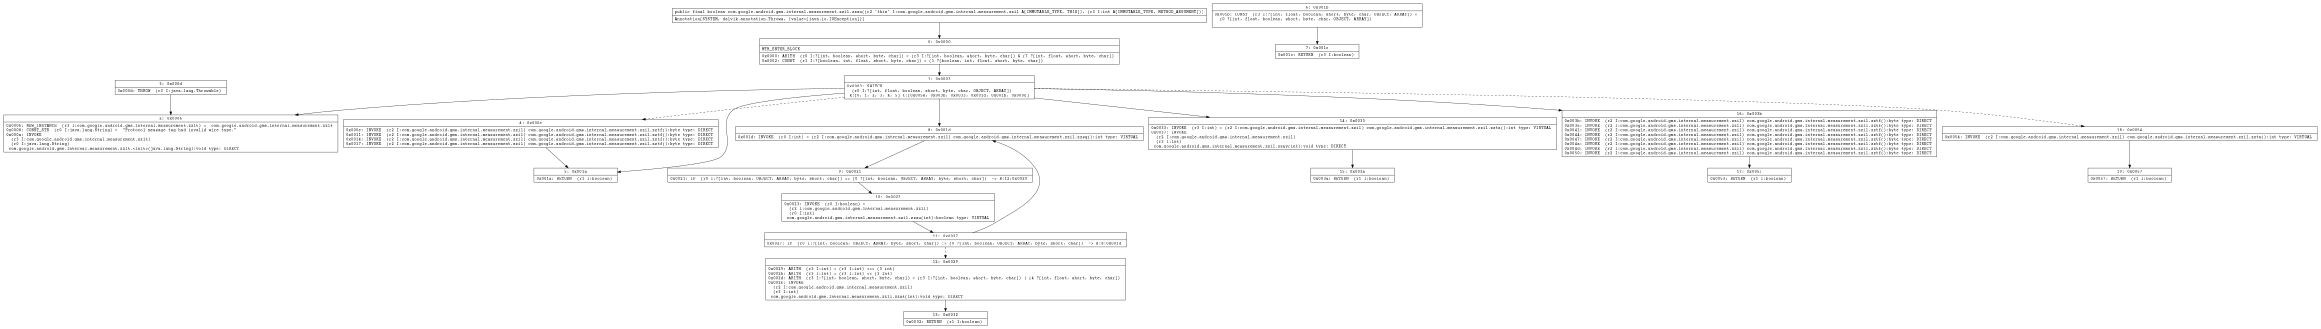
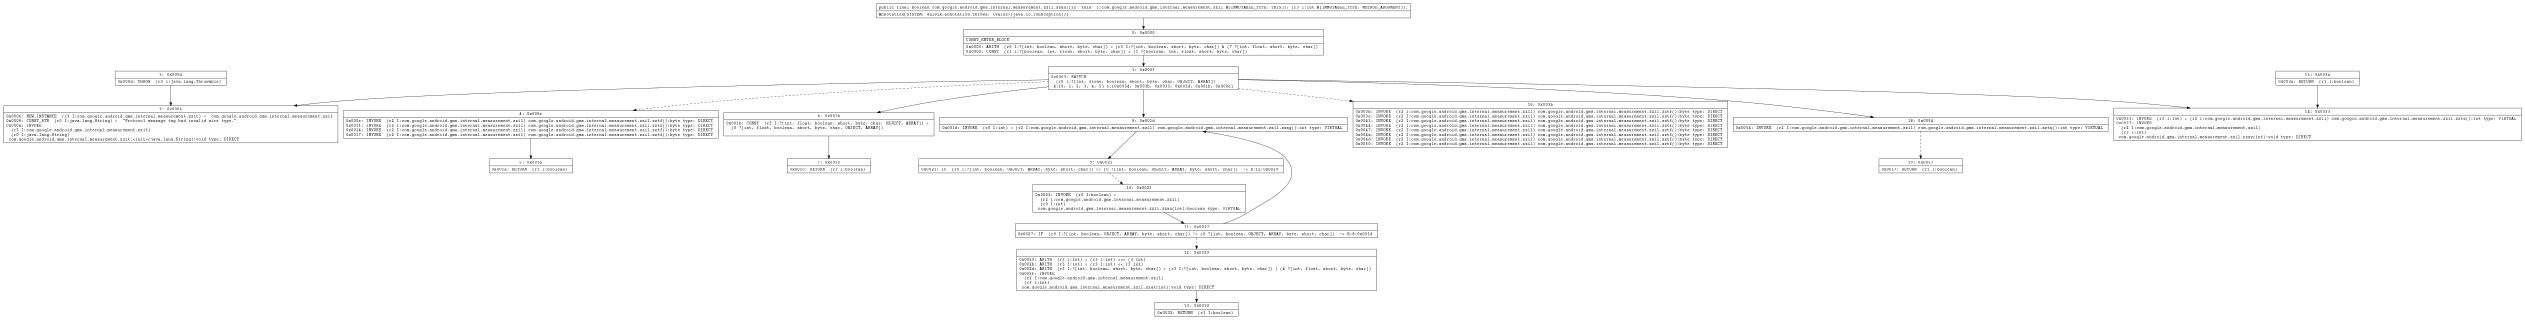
(781, 49) -> (988, 40)
(1297, 96) -> (1294, 95)
(1558, 97) -> (1555, 90)
(726, 128) -> (964, 97)
(2130, 153) -> (1921, 144)
(1353, 157) -> (2318, 95)
(1749, 175) -> none
(864, 187) -> (1115, 178)
